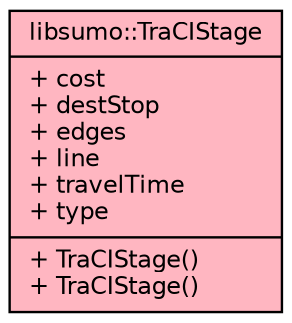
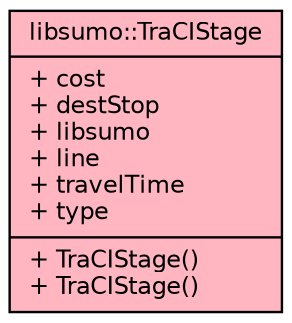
(78, 133) -> (90, 133)
